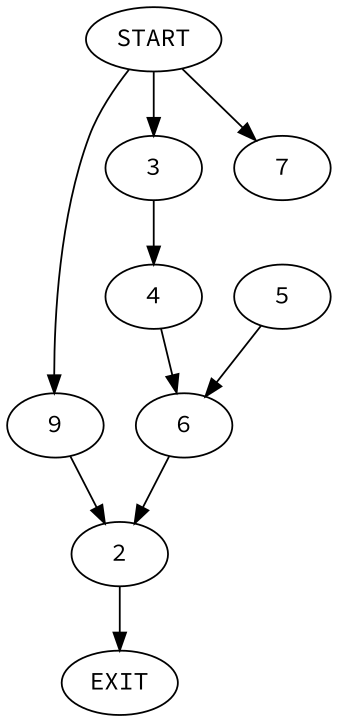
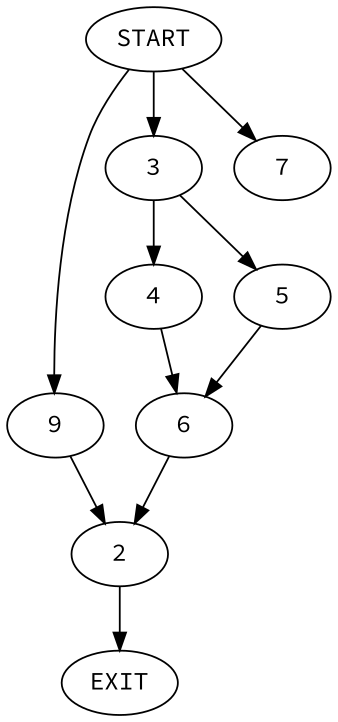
none -> (211, 226)
